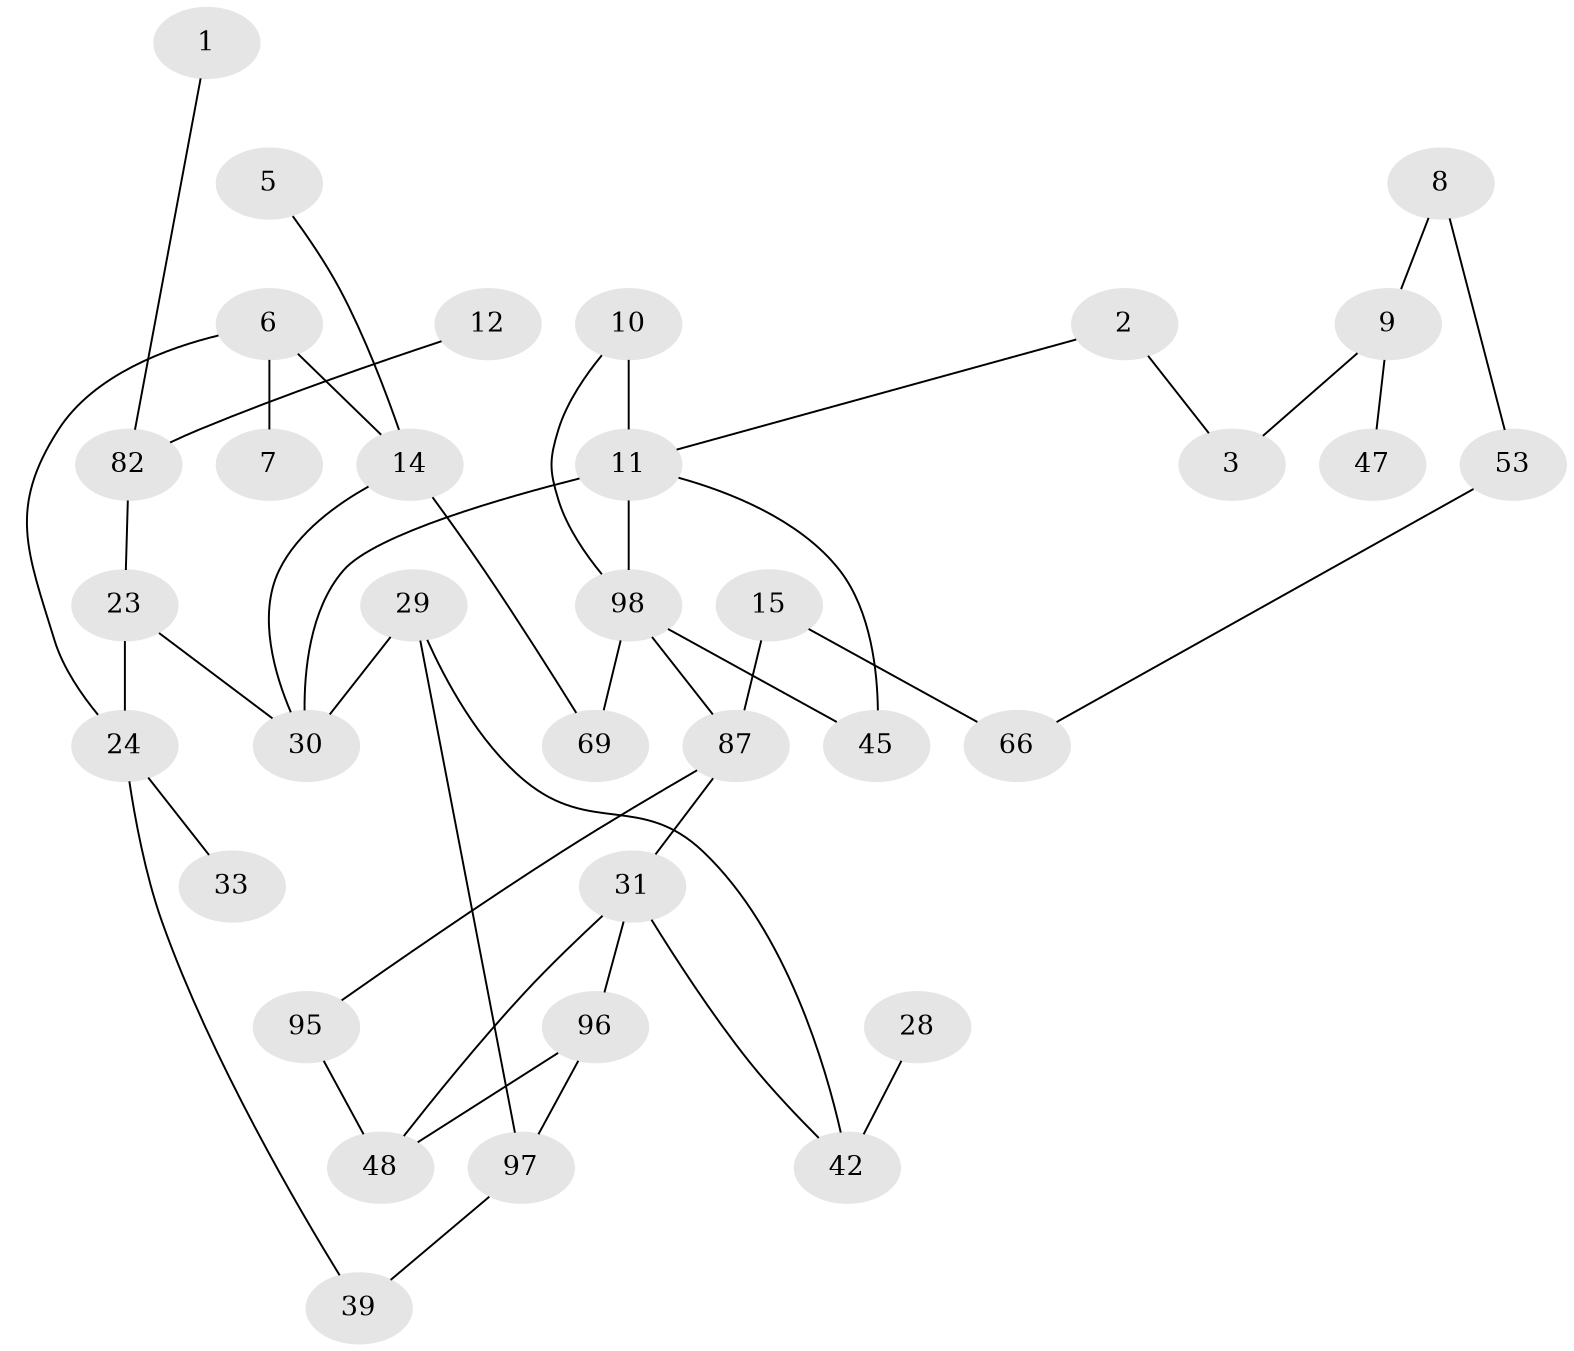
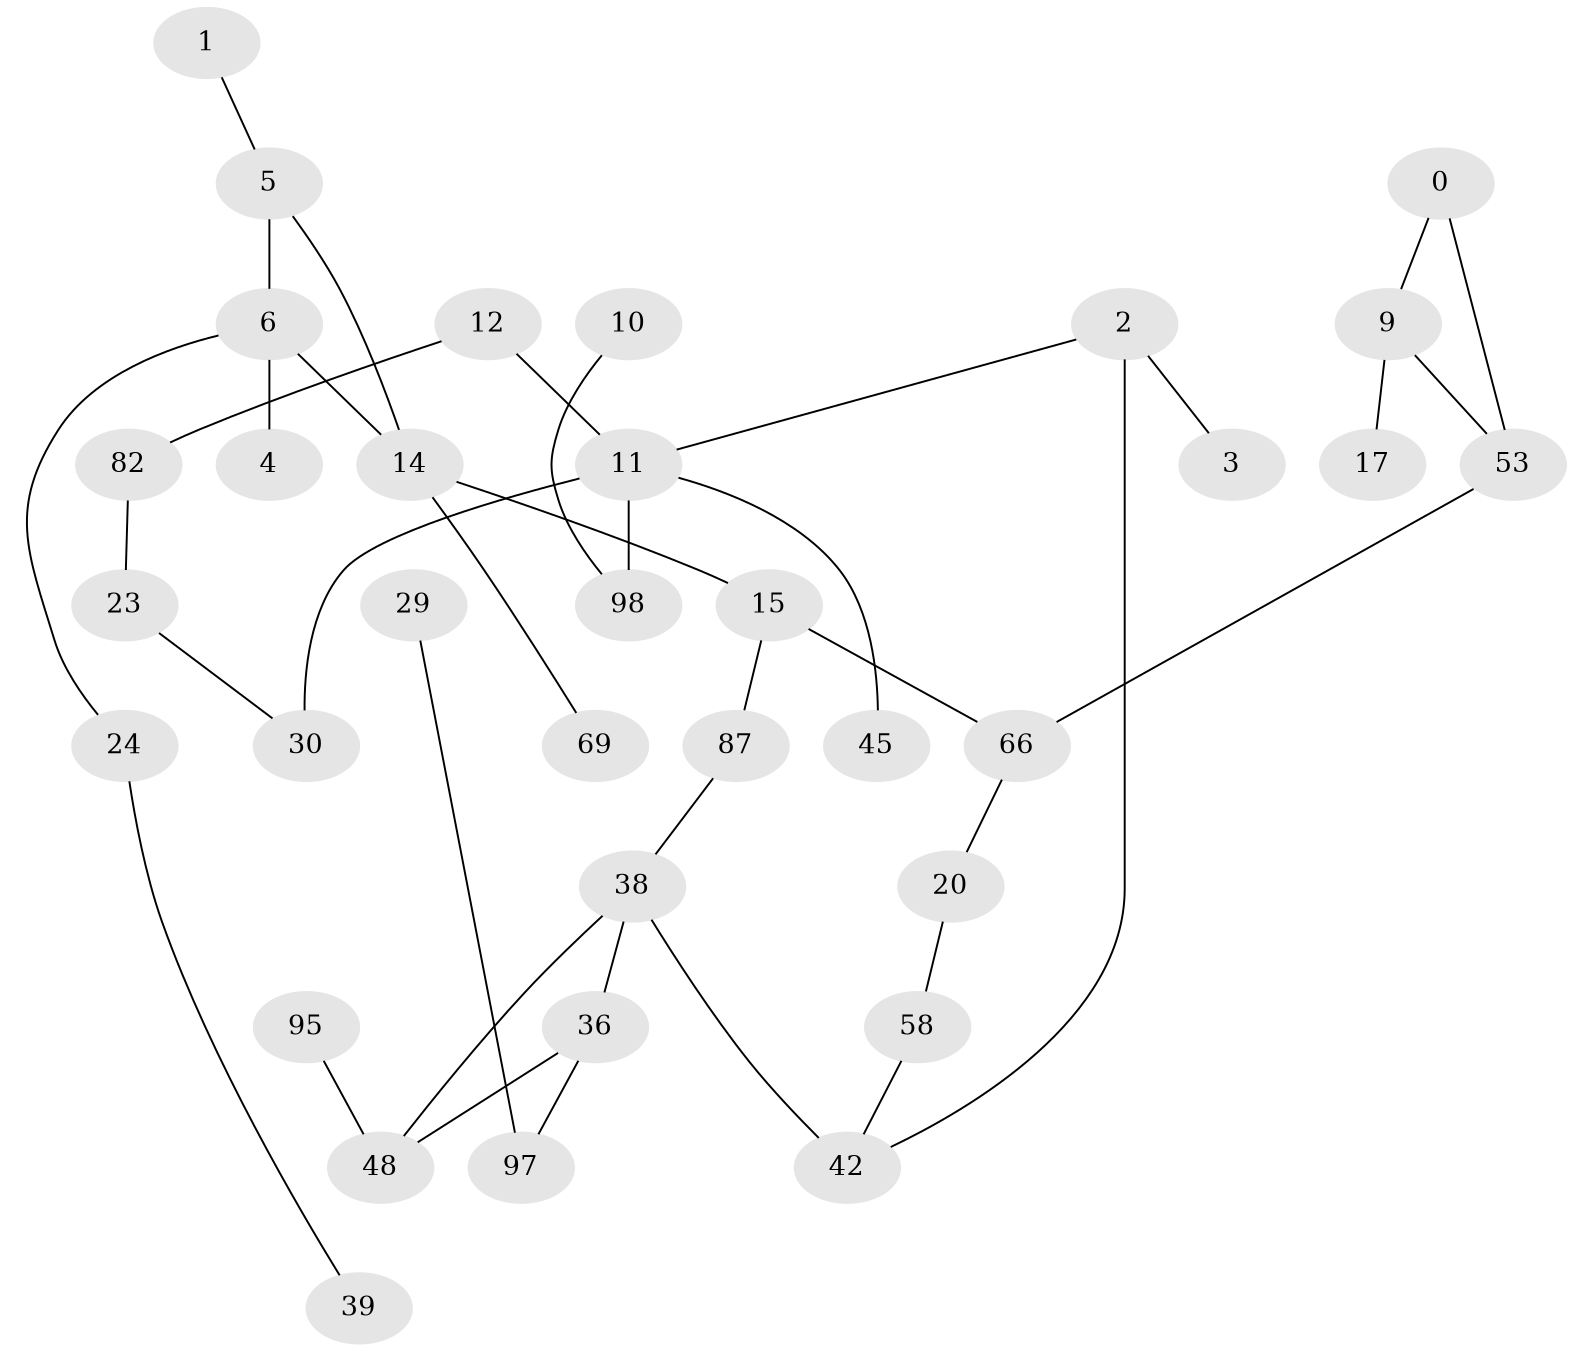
(1441, 184) -> (1441, 184)
(168, 254) -> (238, 113)
none -> (269, 254)
(1310, 394) -> (1451, 394)
(629, 395) -> (558, 394)
(269, 465) -> (269, 465)
(1373, 465) -> (1373, 465)
(275, 581) -> (593, 529)
(740, 669) -> none
(612, 675) -> none
(125, 676) -> none
(360, 676) -> none
(682, 676) -> none
(696, 846) -> (1125, 807)
(517, 881) -> none
(232, 887) -> none
(633, 887) -> (633, 887)
none -> (951, 887)
(595, 1027) -> (595, 1027)
(918, 1027) -> (918, 1027)
(440, 1238) -> none
